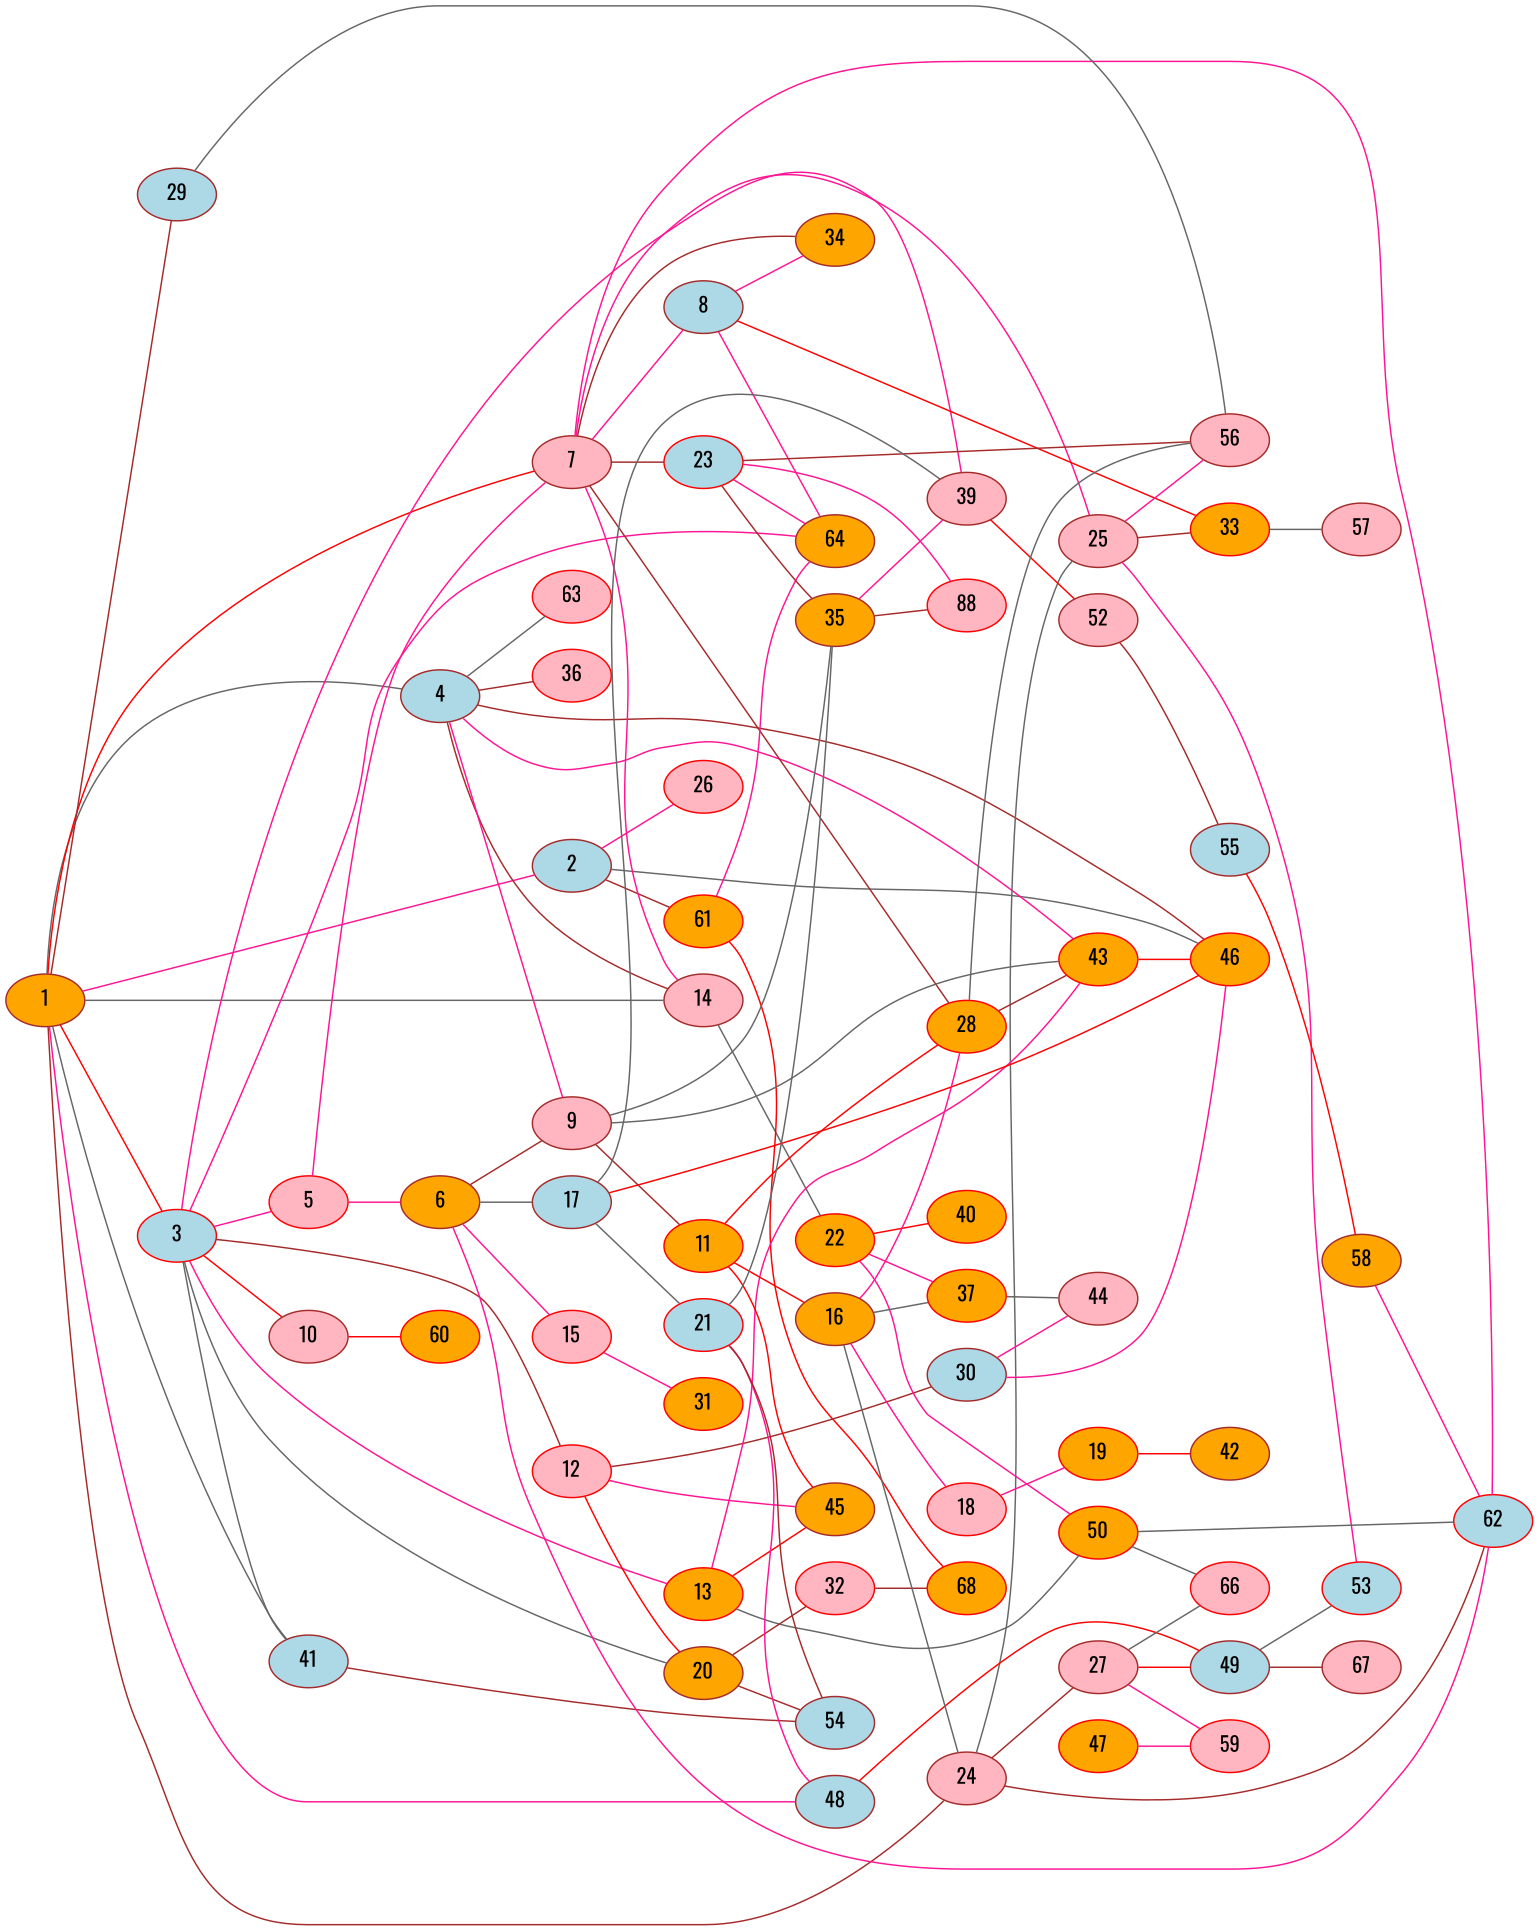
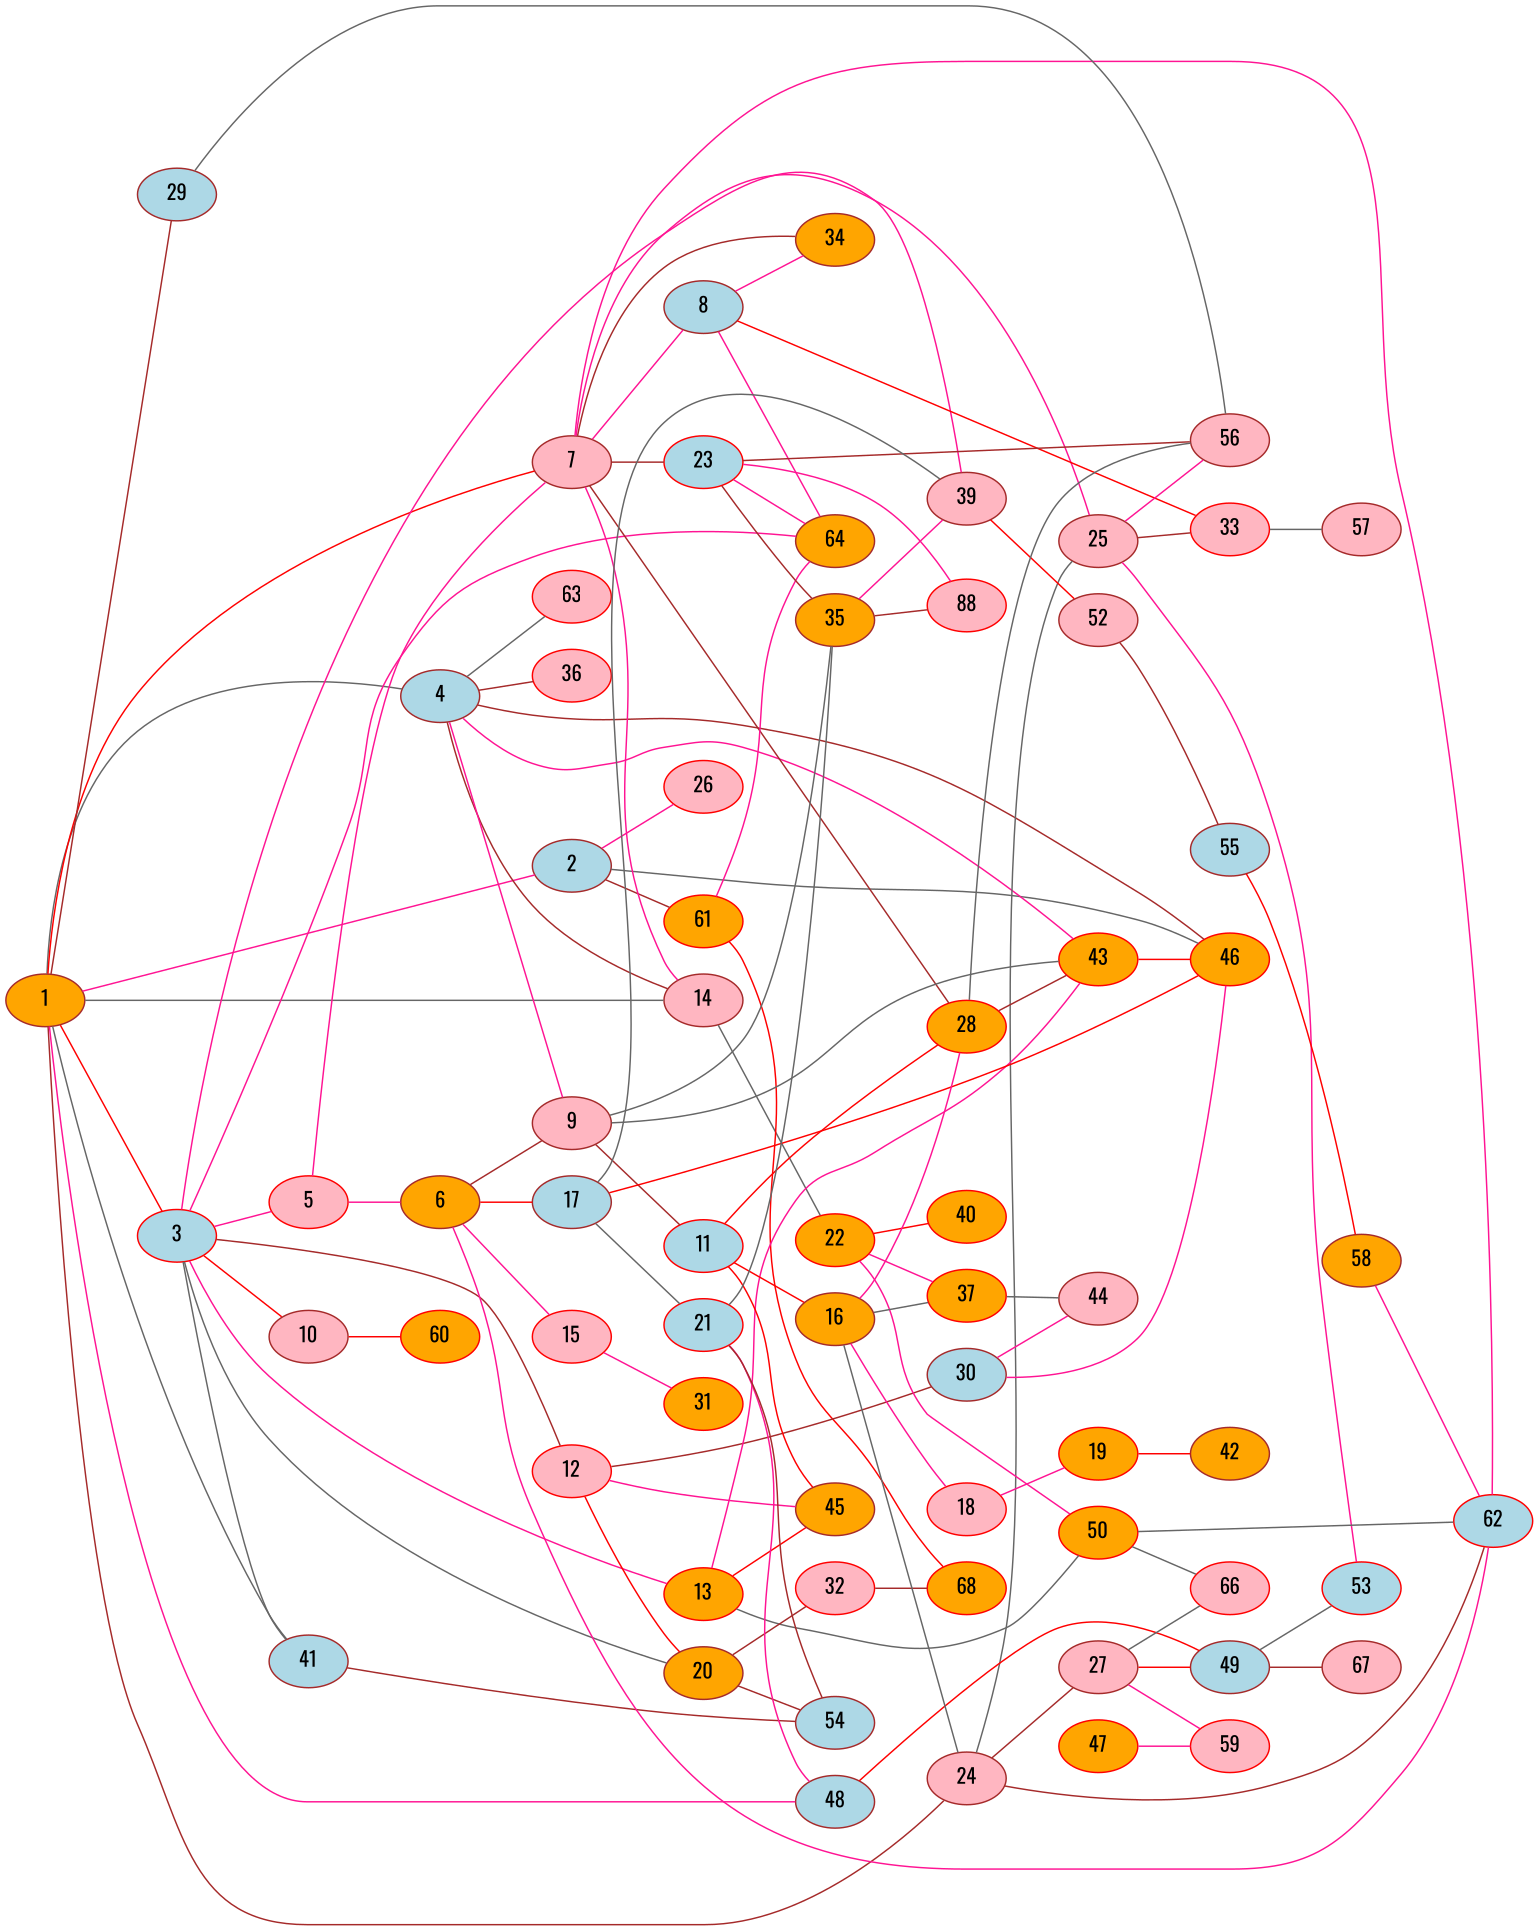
(1230, 529) -> (1230, 529)
(506, 1202) -> (506, 1202)
(703, 1246) -> (703, 1246)
